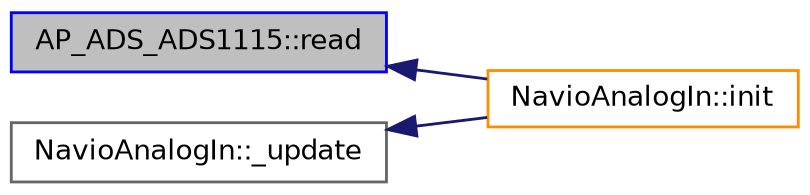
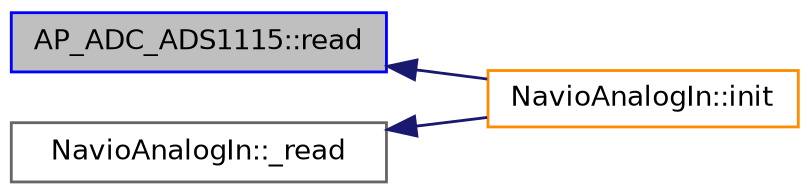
(199, 42) -> (199, 42)
(199, 152) -> (199, 152)
